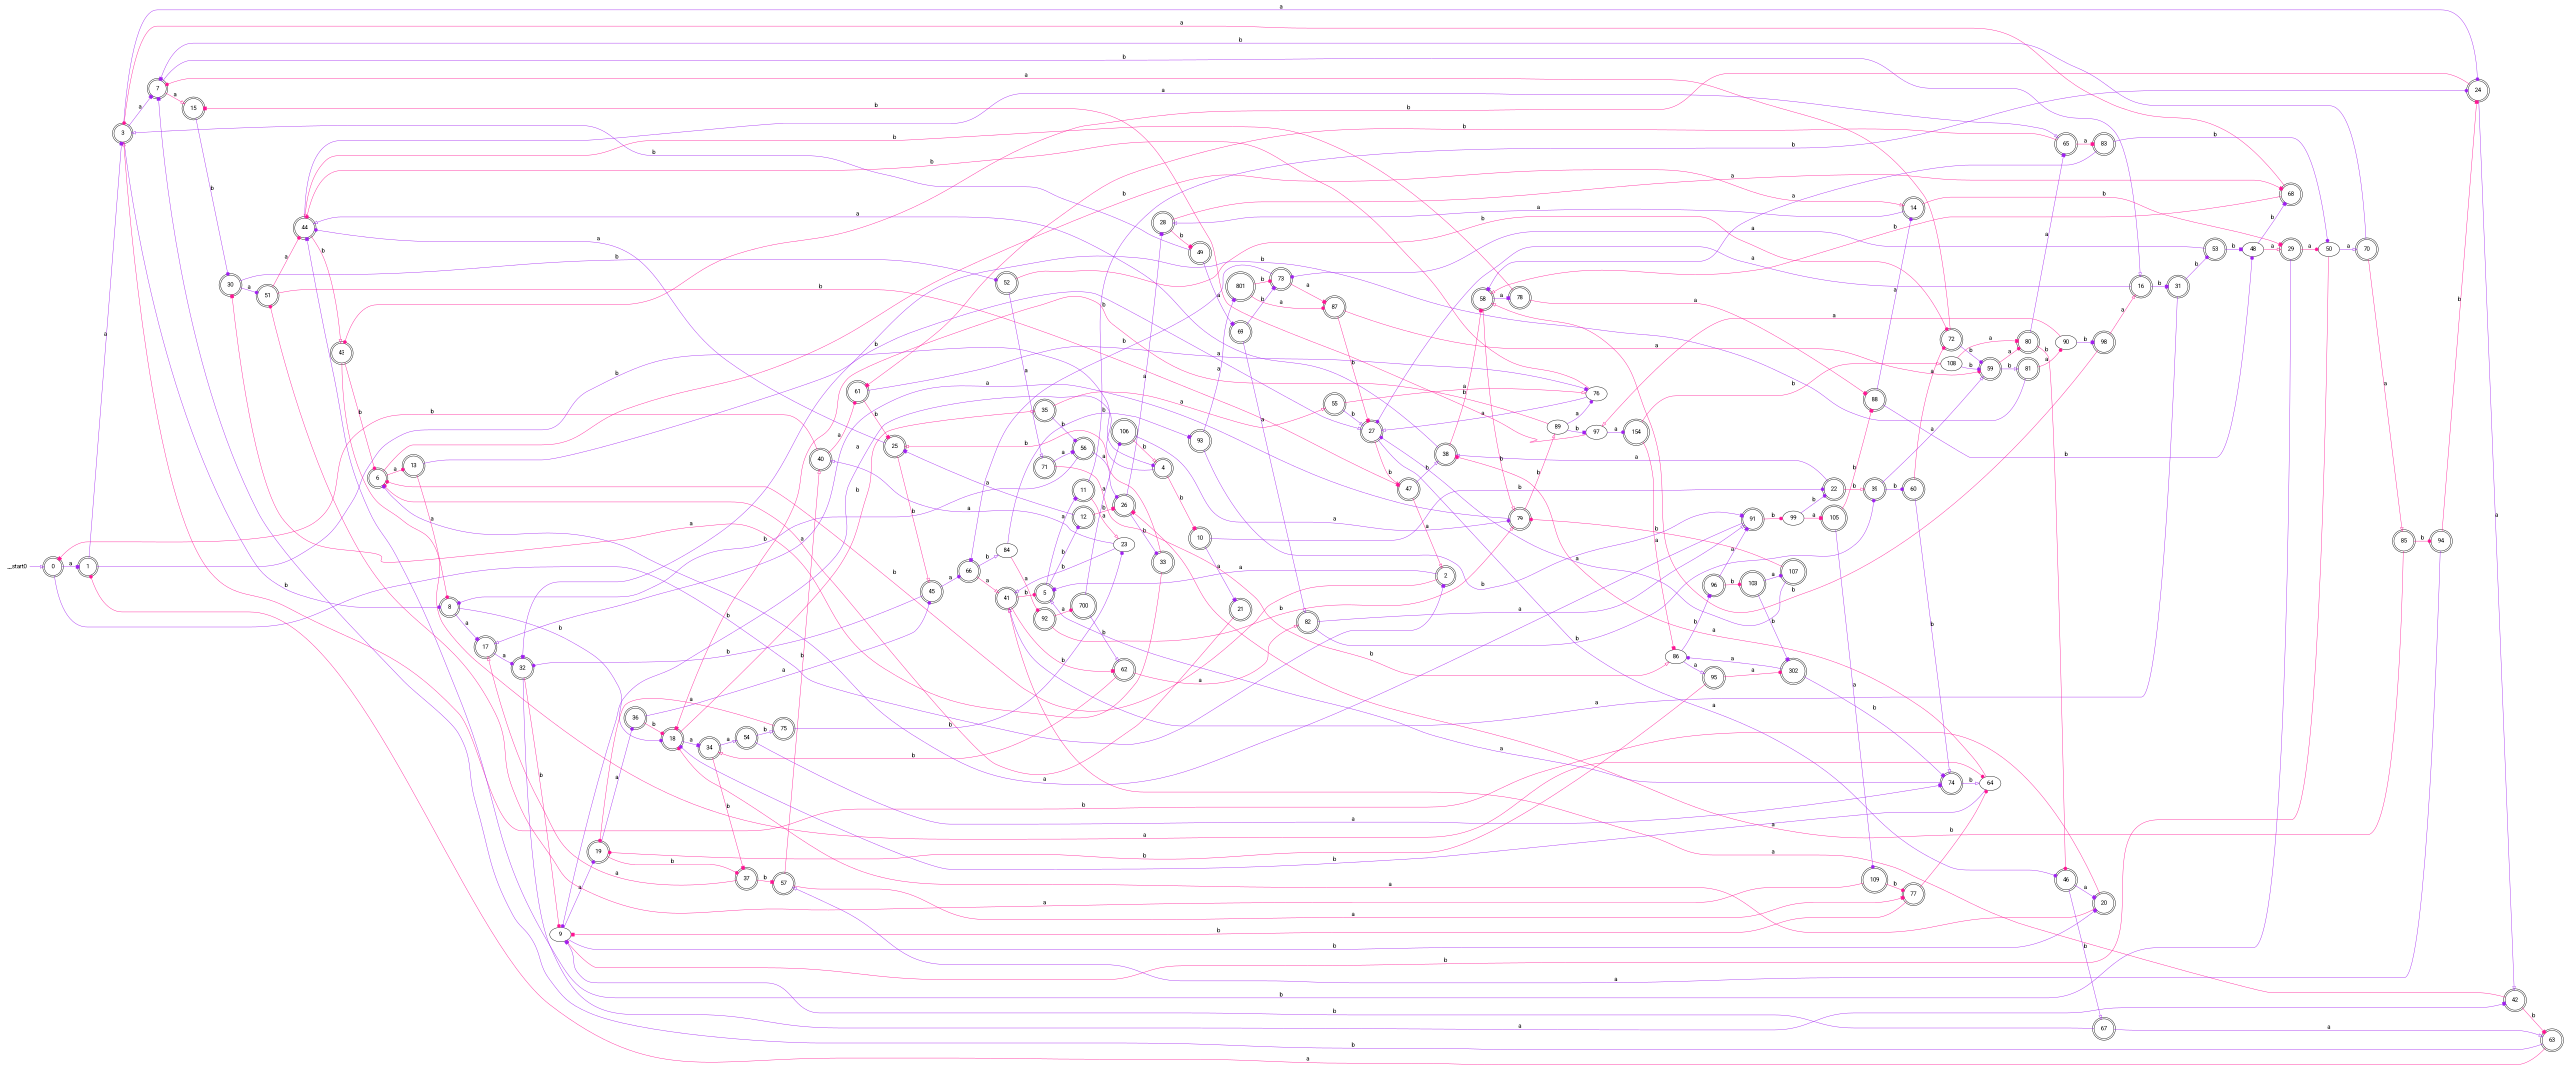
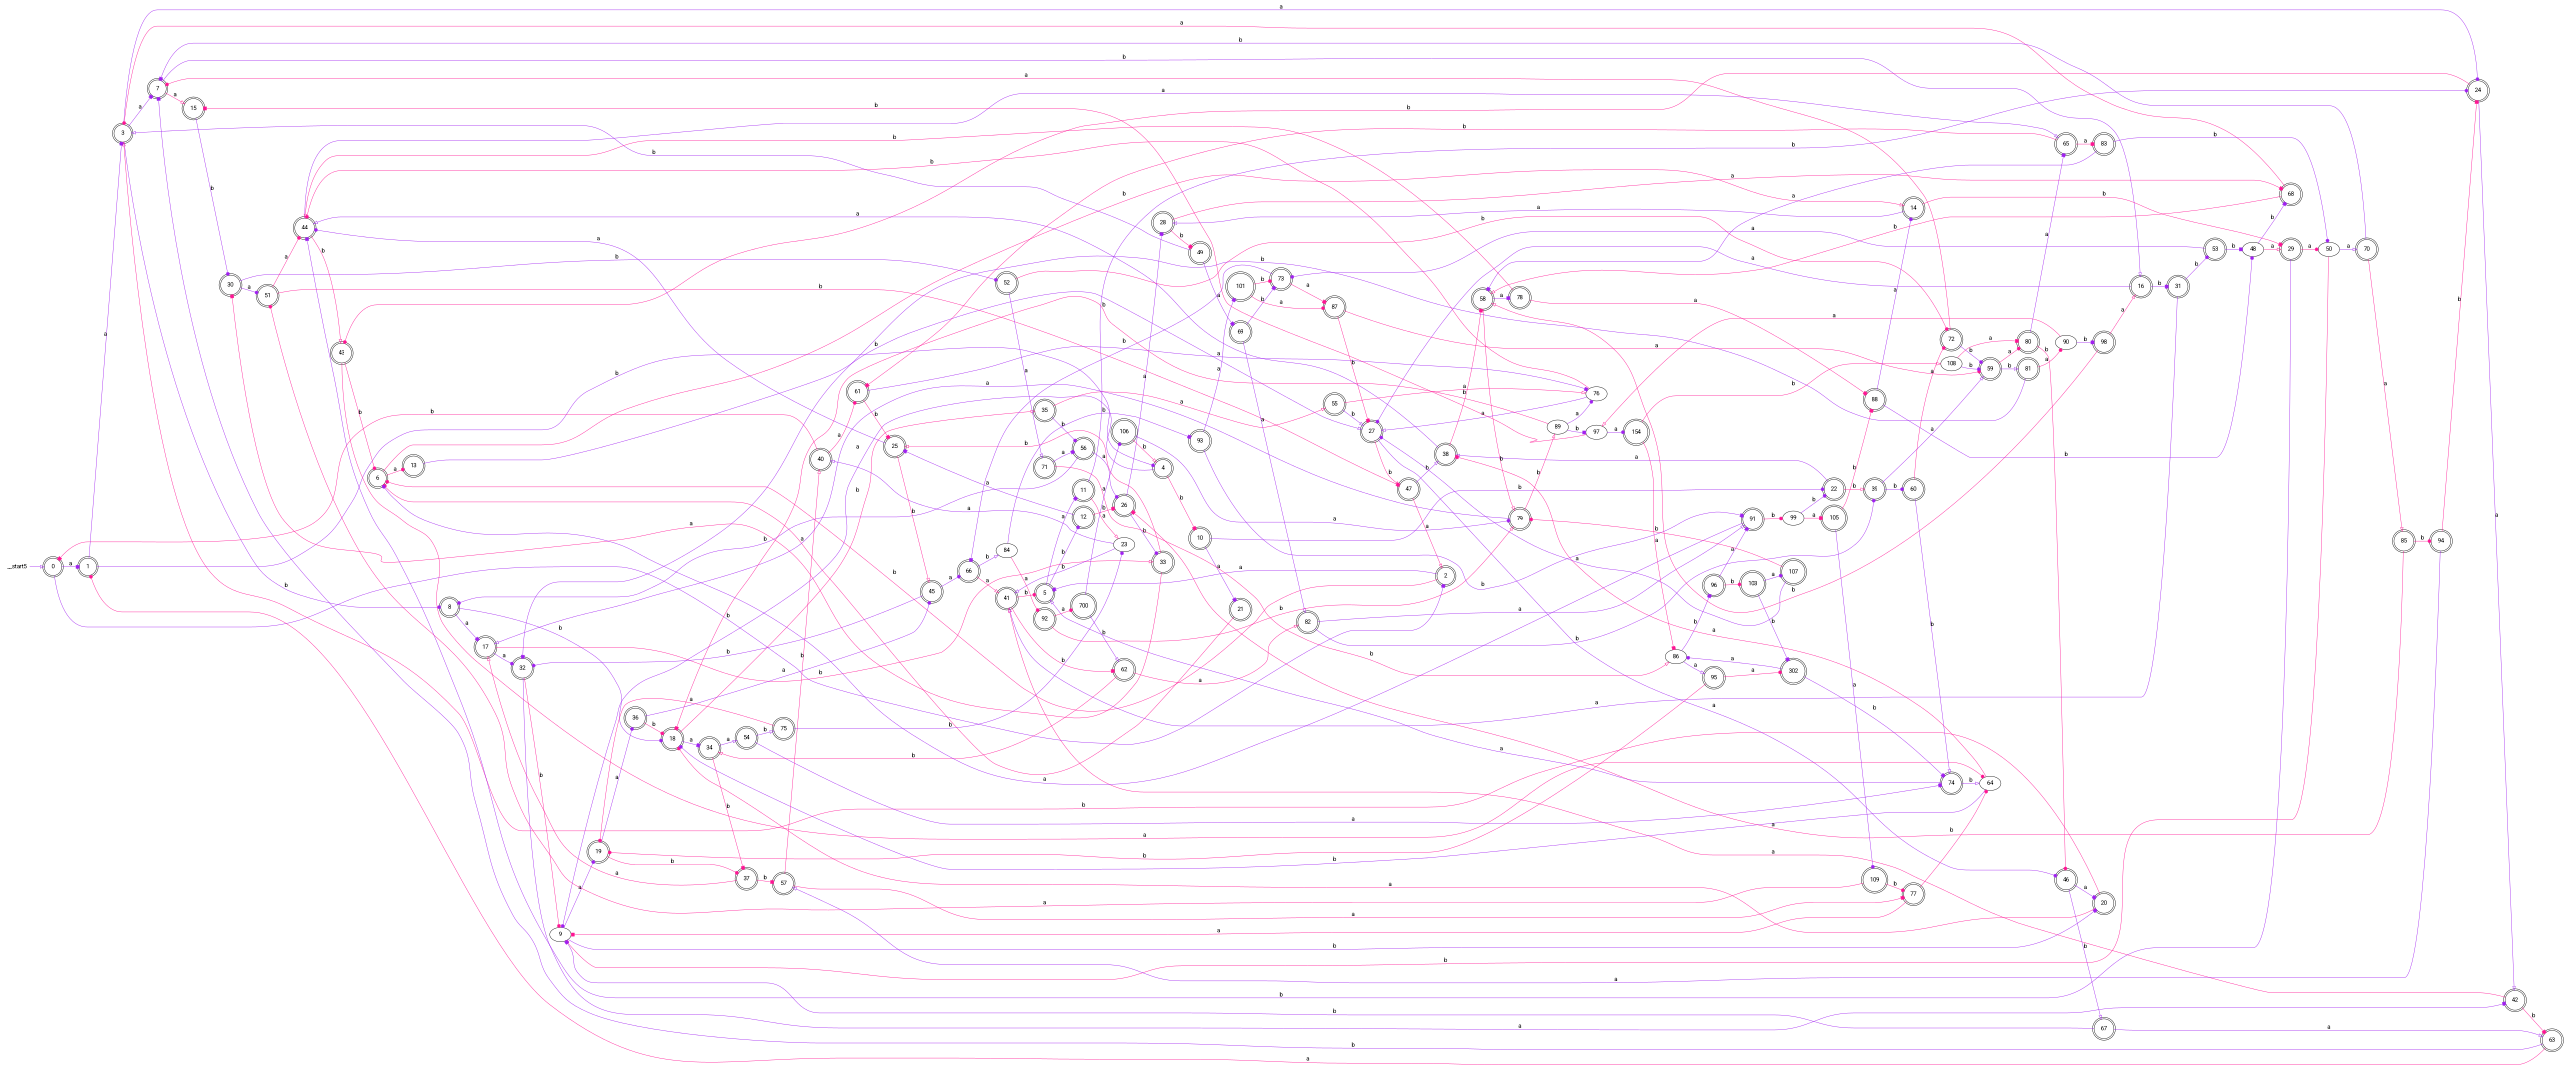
(1241, 287) -> (1241, 287)
(434, 535) -> none
(17, 567) -> (17, 567)
none -> (824, 677)
(1219, 931) -> (1219, 931)
